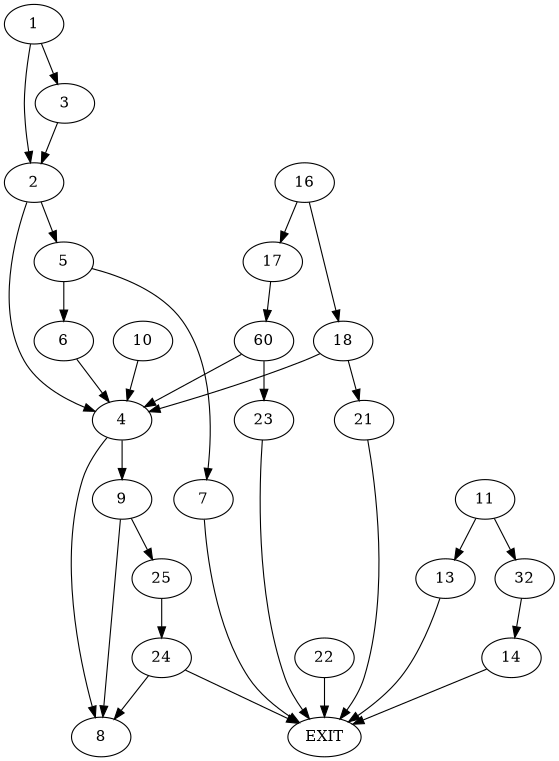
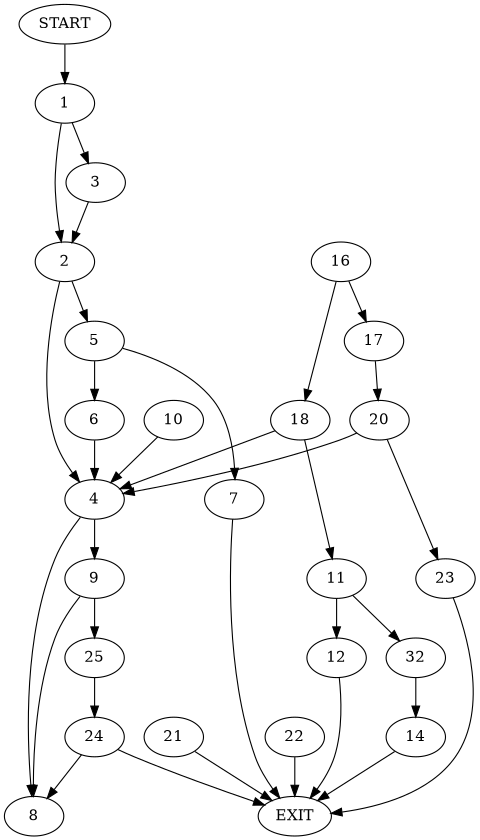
none -> (65, 24)
(264, 341) -> (380, 420)
(352, 375) -> (317, 494)
(446, 579) -> (337, 658)
